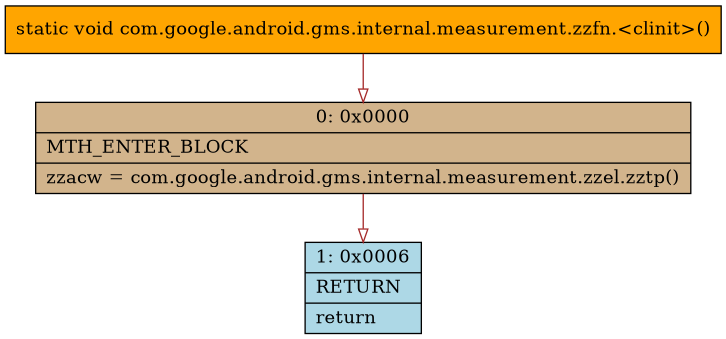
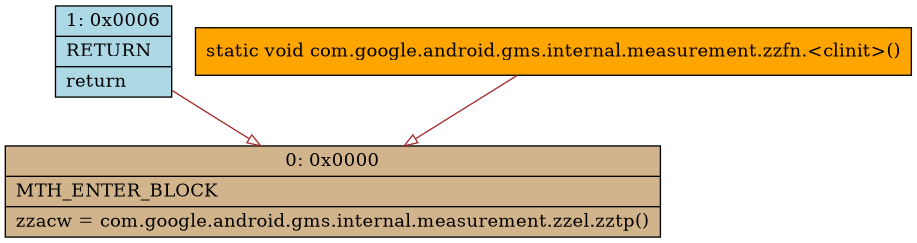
(363, 211) -> (210, 115)
